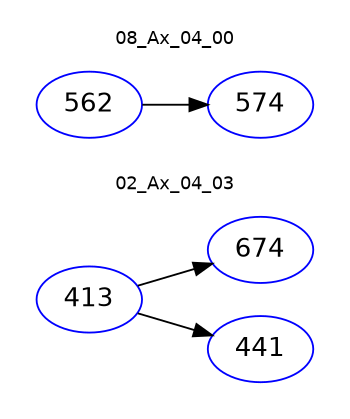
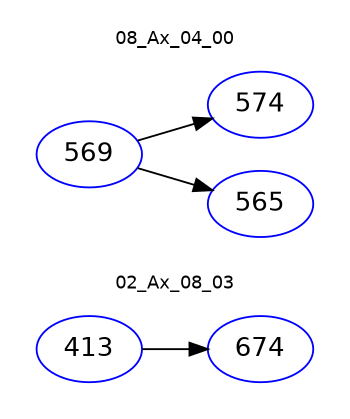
(89, 105) -> (89, 154)
(175, 185) -> (175, 284)
none -> (261, 204)
(261, 349) -> none
